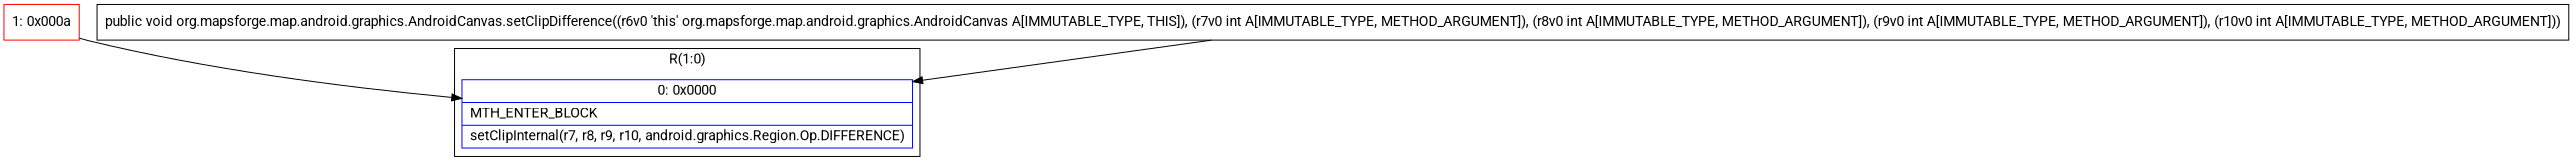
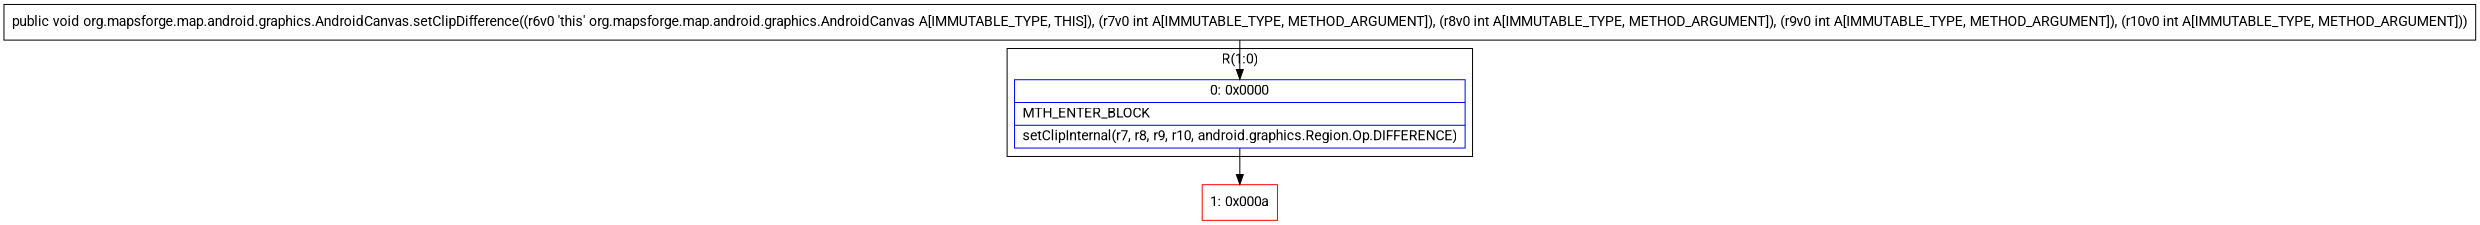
(264, 75) -> (1240, 163)
